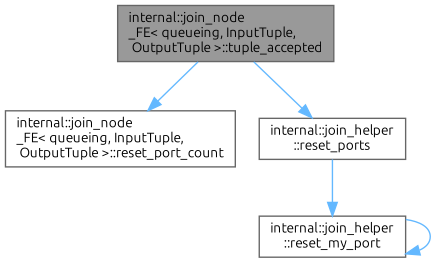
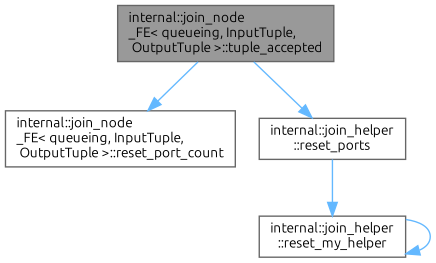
(332, 237) -> (332, 237)
